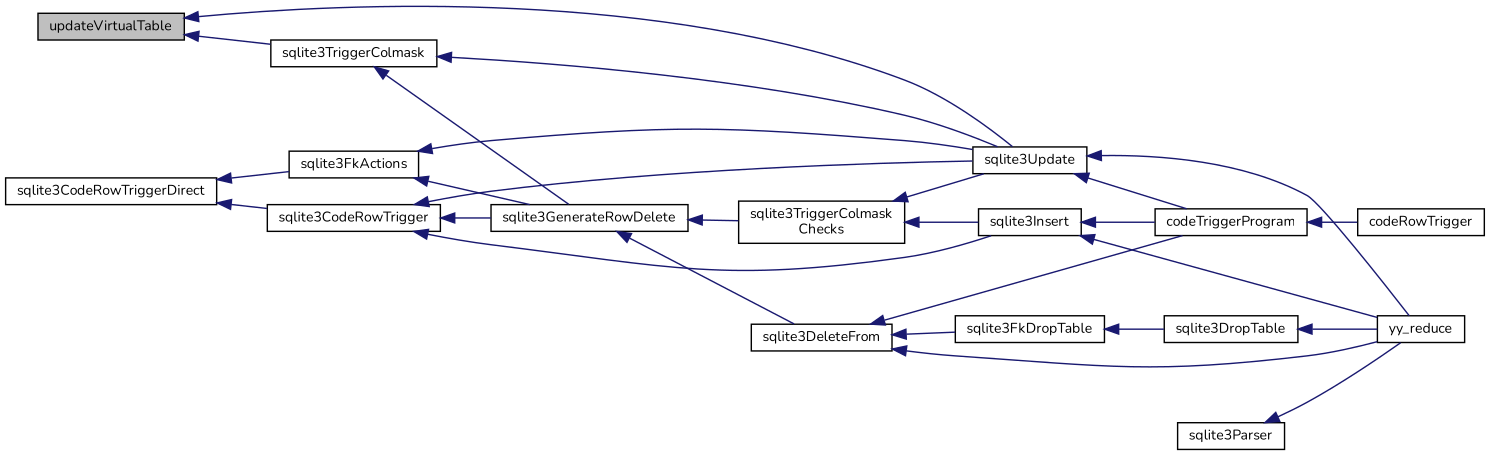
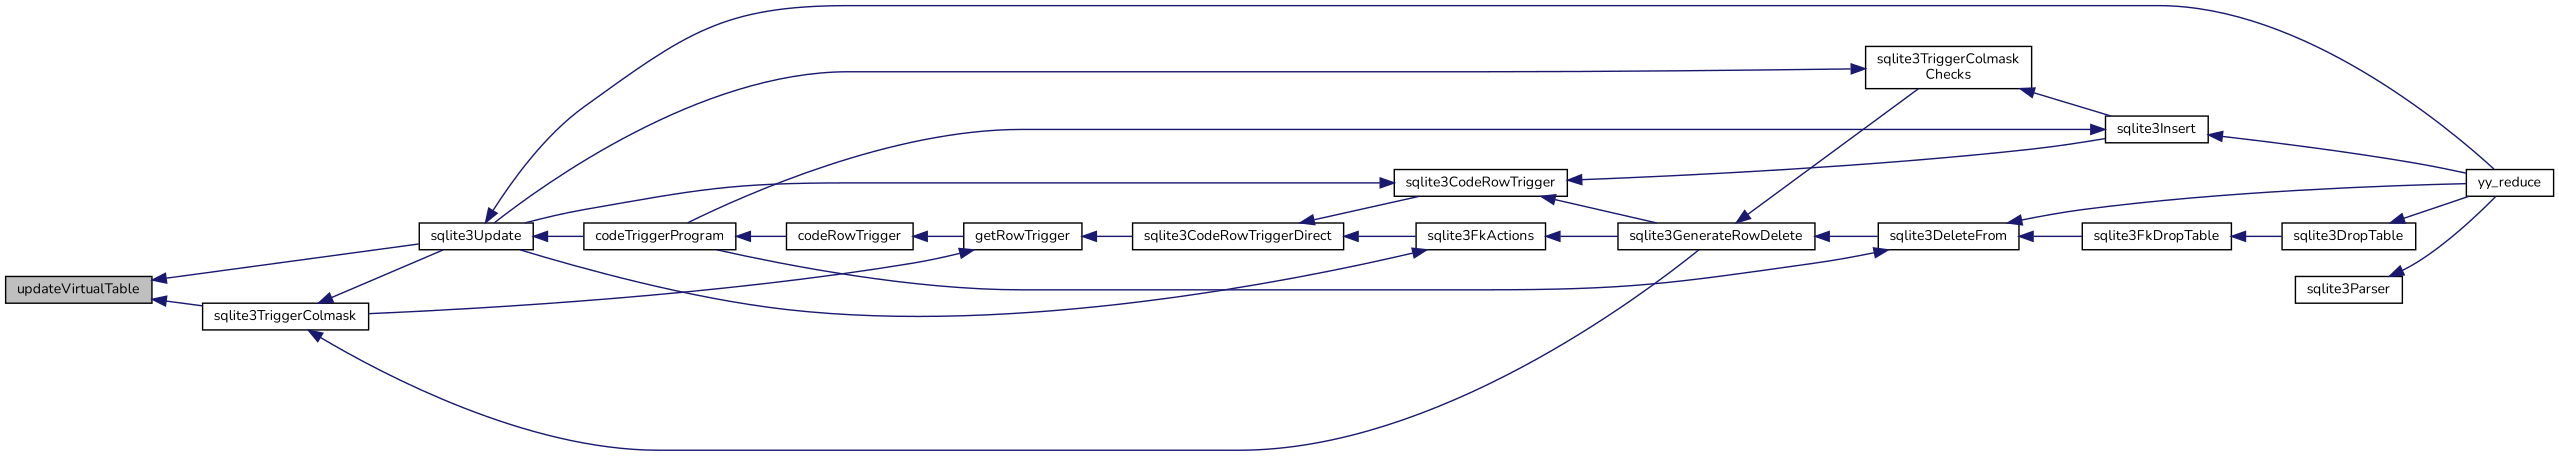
none -> (1023, 236)
